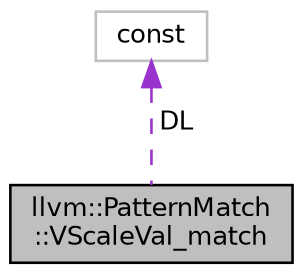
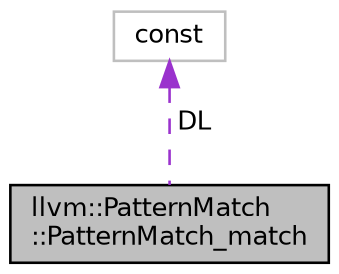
(151, 224) -> (170, 224)
